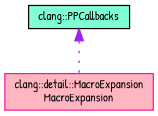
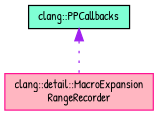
(79, 92) -> (79, 92)
